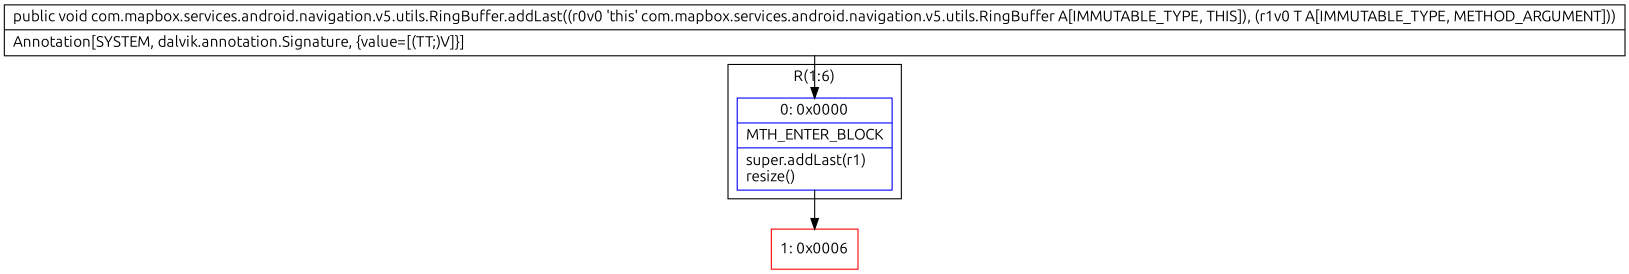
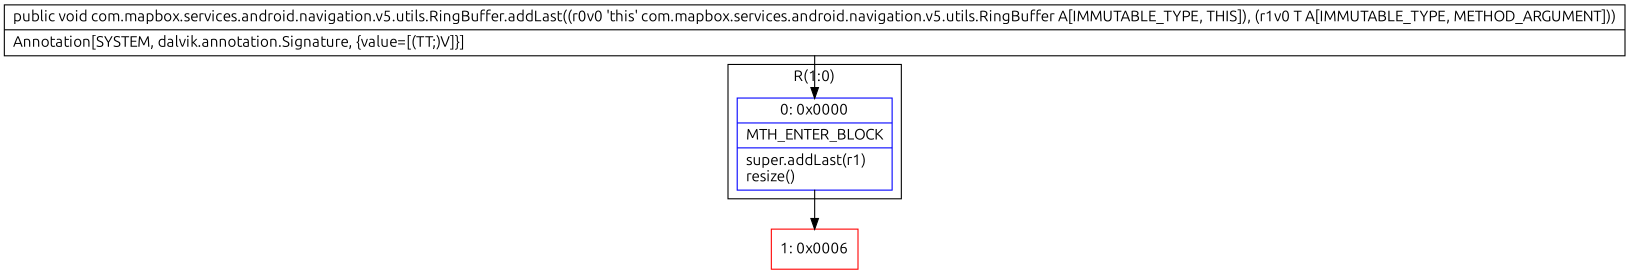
(815, 77) -> (815, 77)
